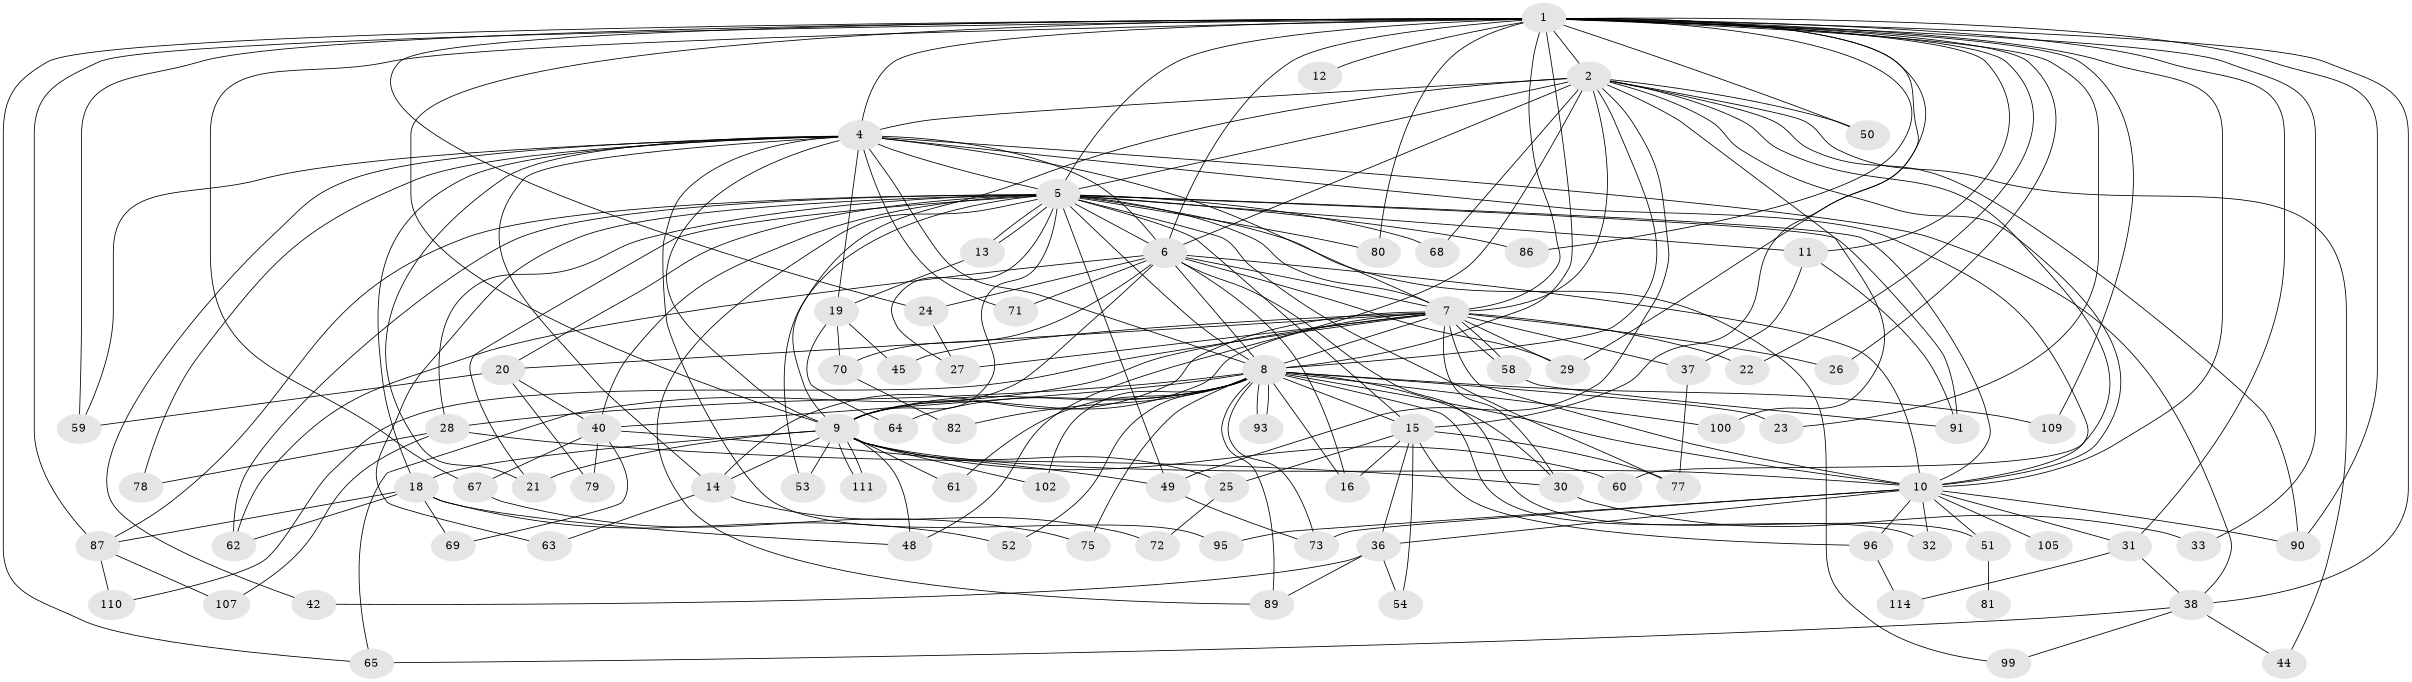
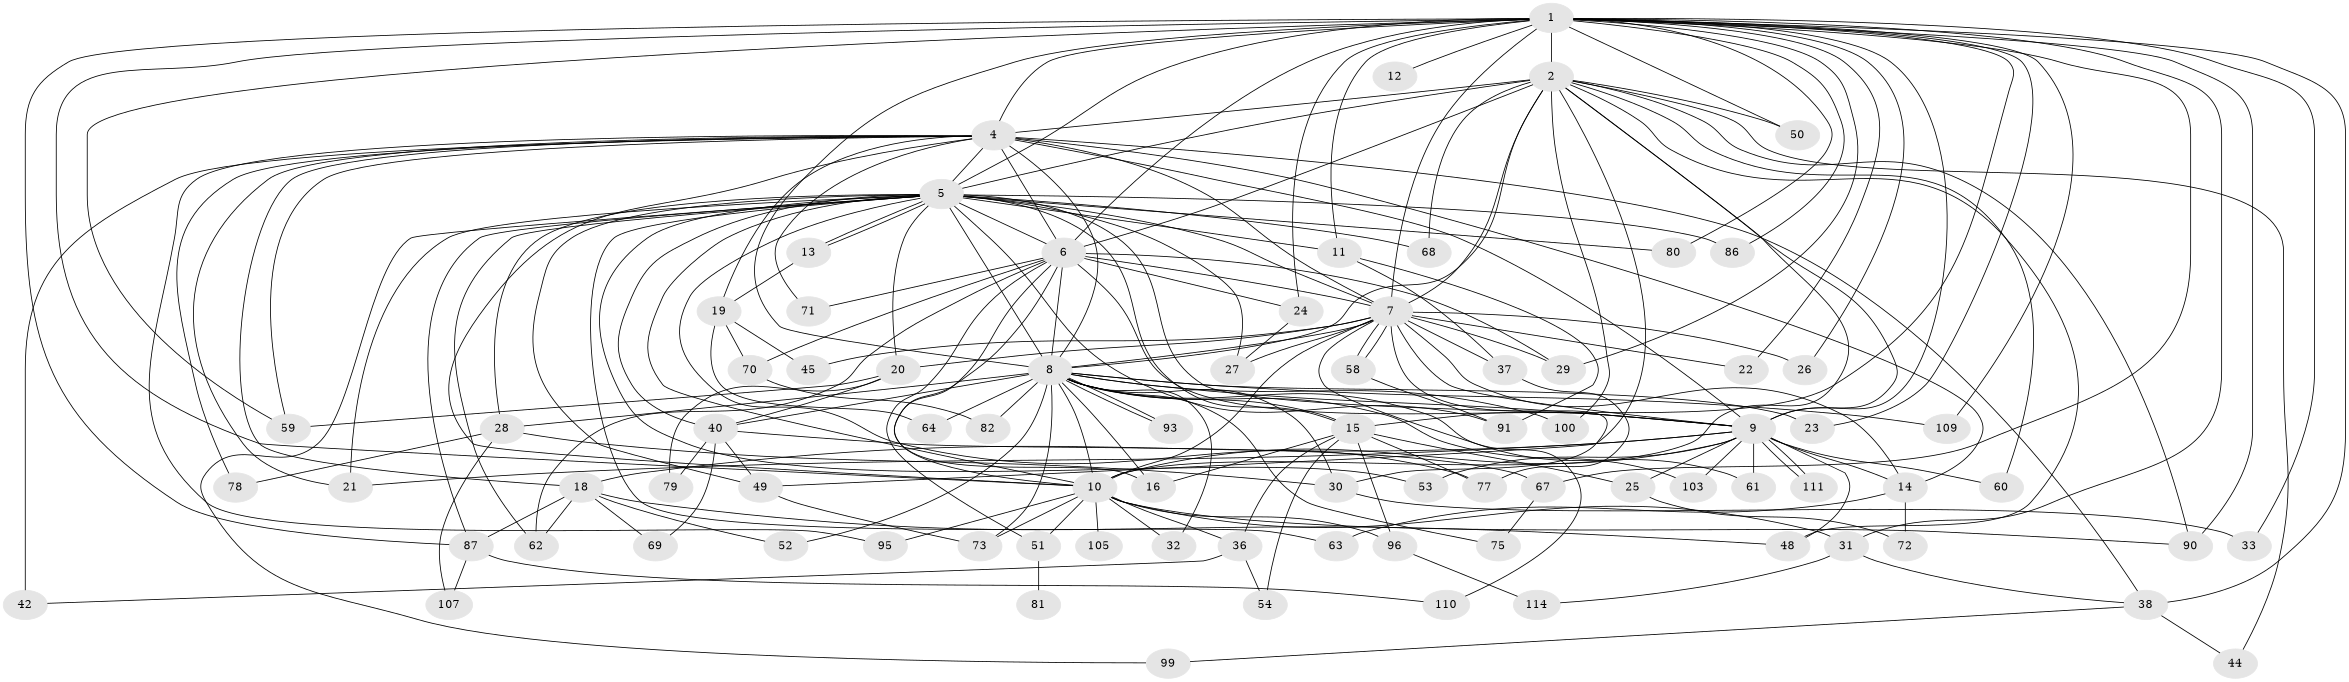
(1046, 488) -> (1693, 488)
(1272, 605) -> none
(372, 664) -> none
